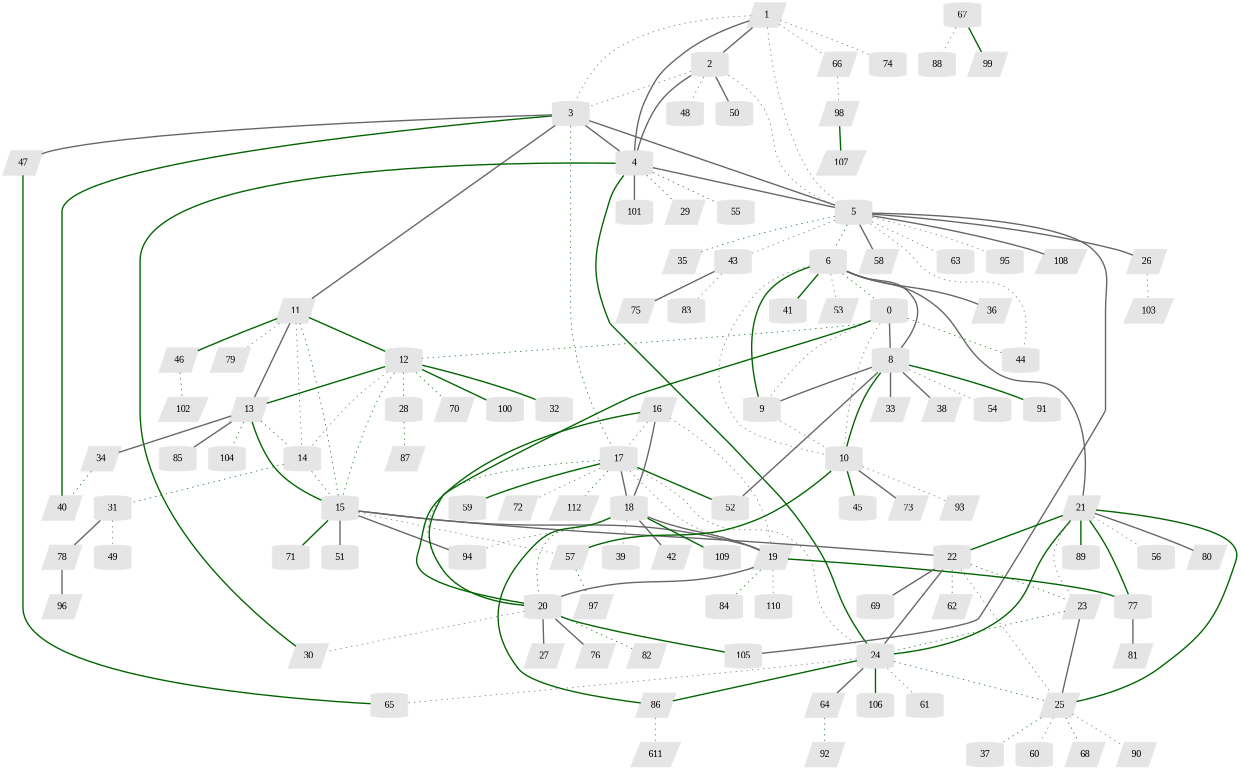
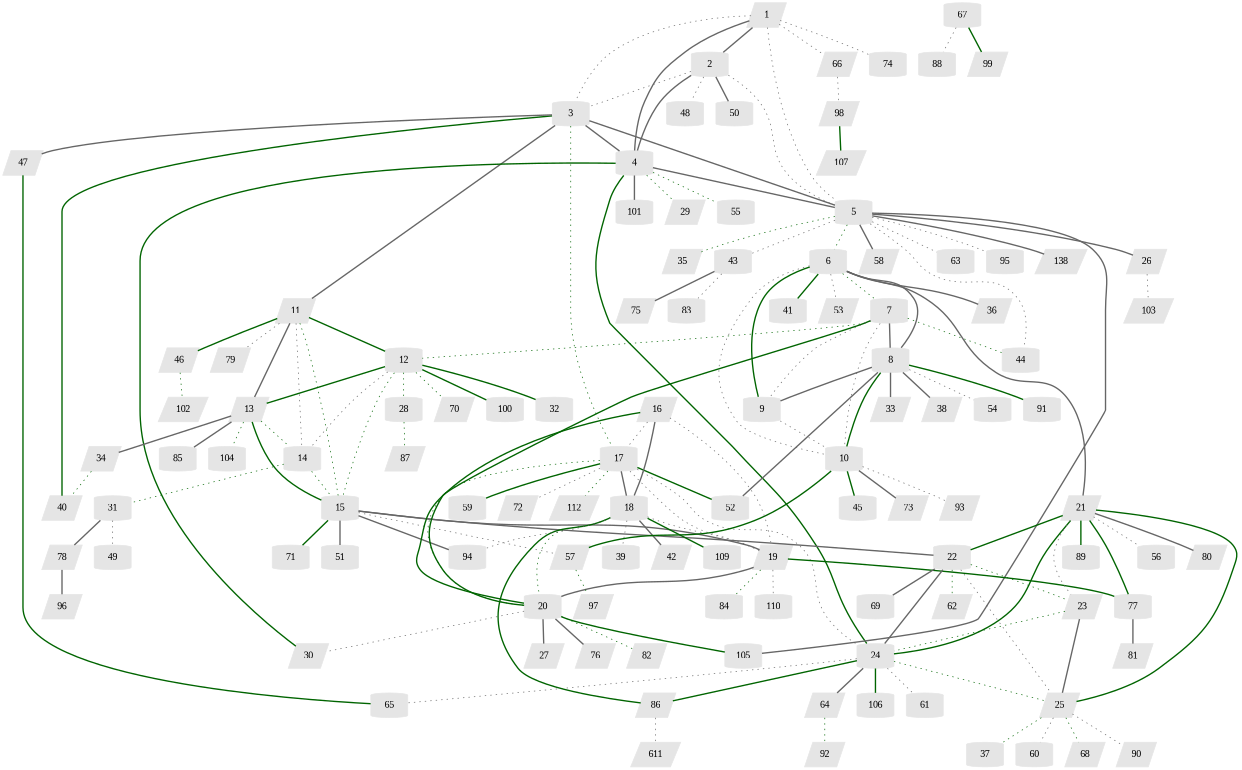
(1061, 262) -> (1061, 262)
(889, 311) -> (889, 311)
(678, 527) -> (678, 527)
